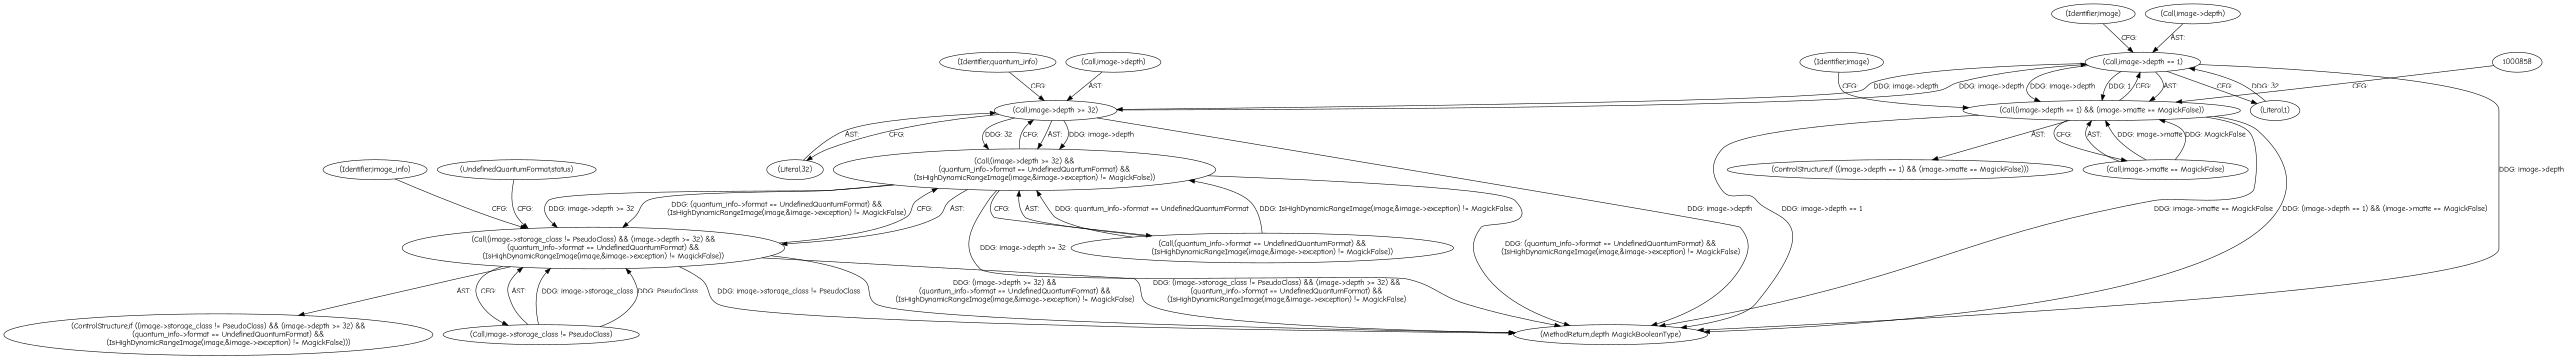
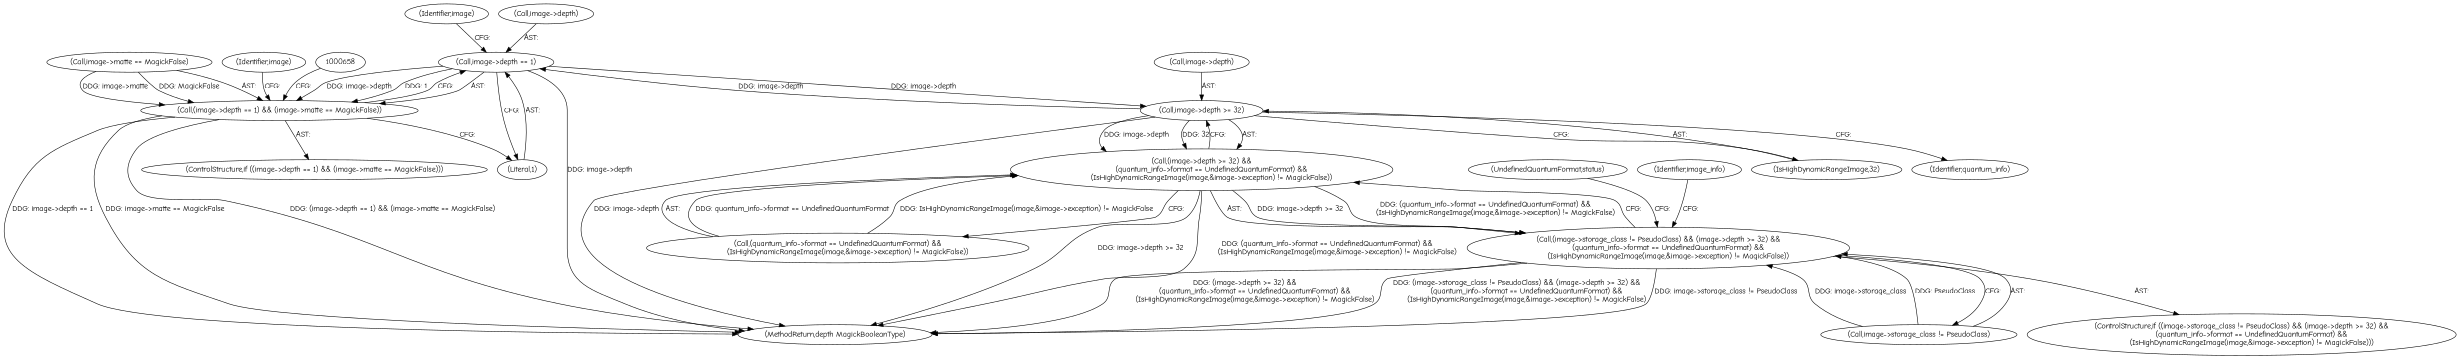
(2517, 62) -> (341, 62)
(1024, 85) -> (1603, 123)
(2265, 86) -> (534, 111)
(2076, 148) -> (439, 132)
(795, 170) -> (1827, 170)
